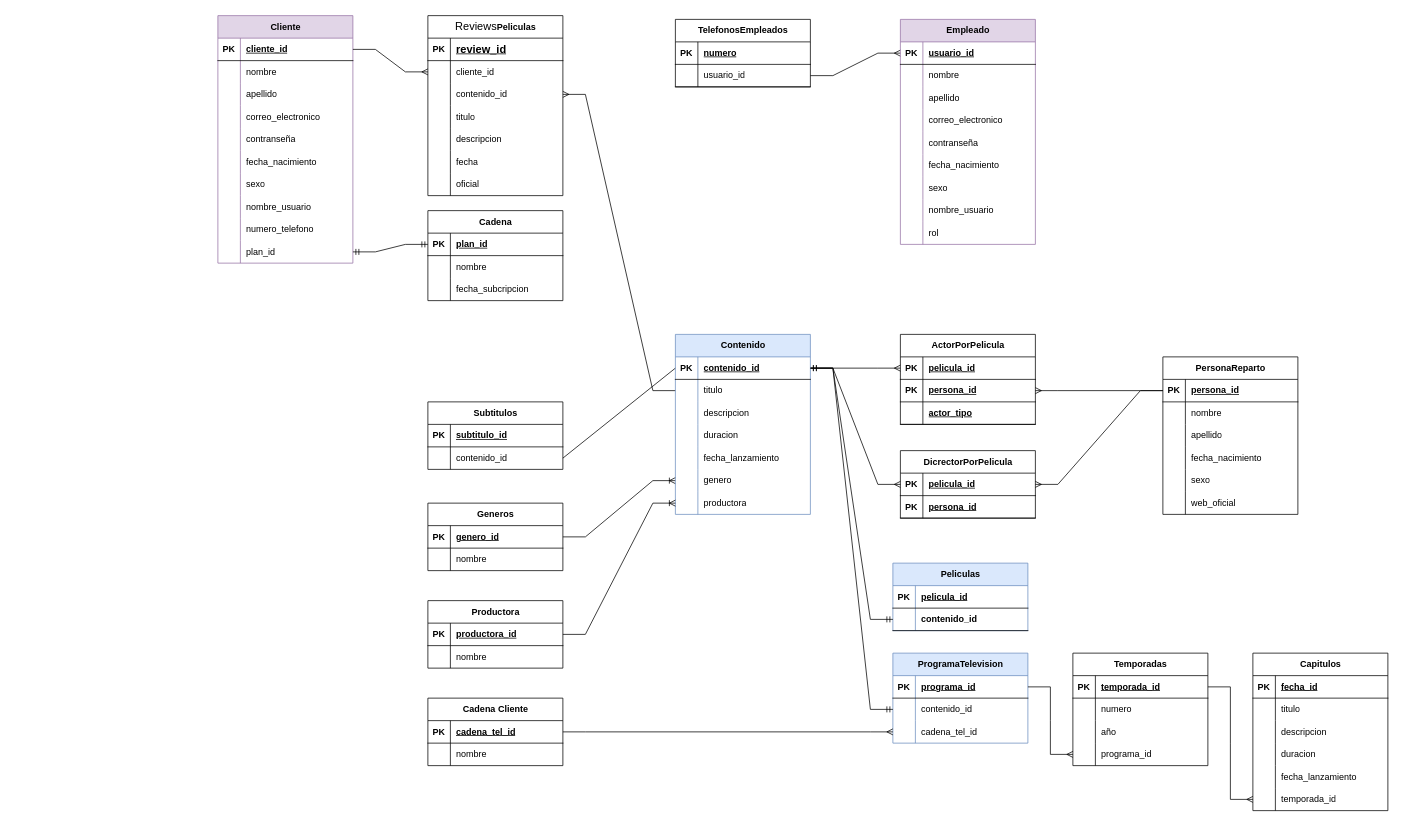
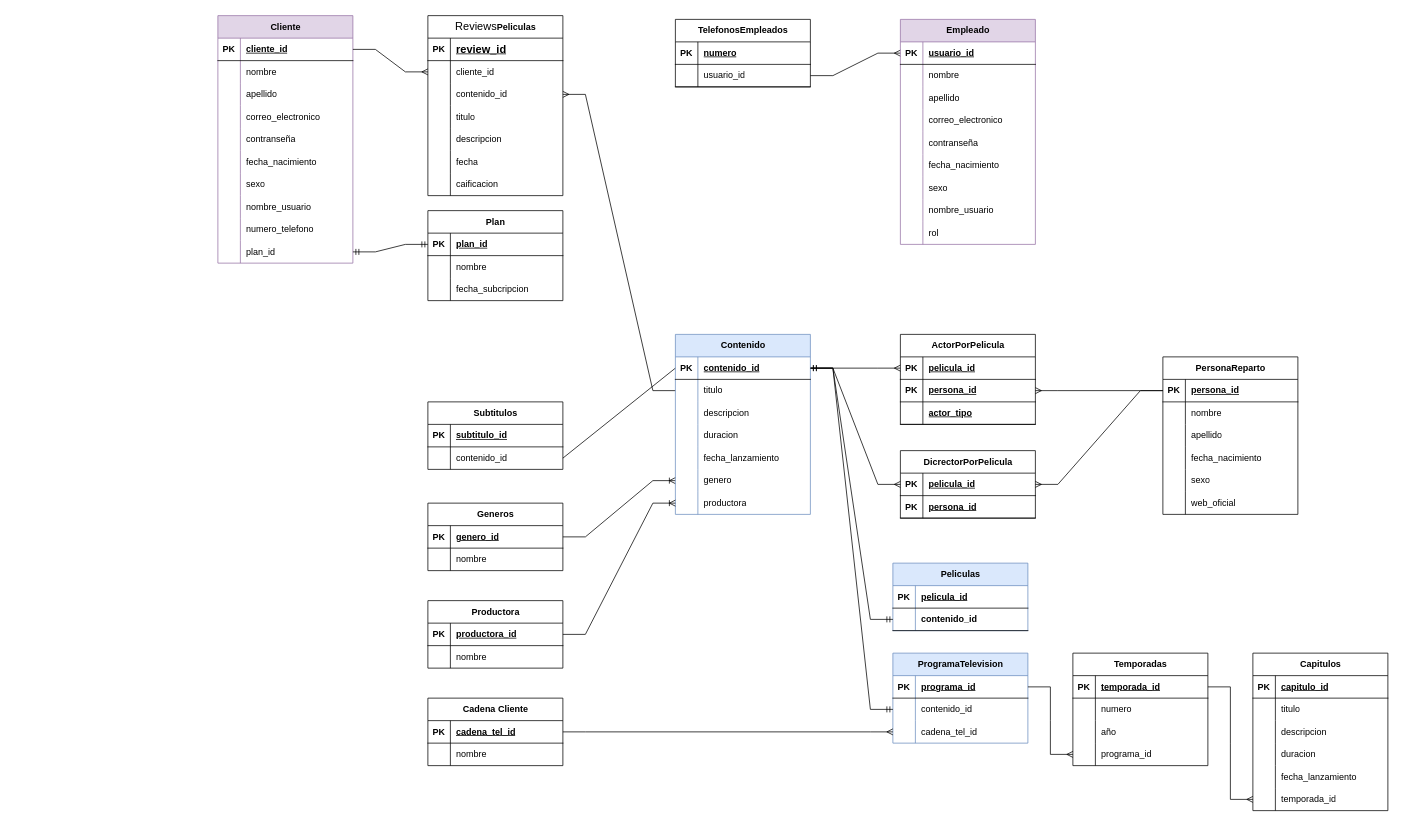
(471, 184) -> (481, 184)
(496, 222) -> (496, 222)
(1300, 687) -> (1306, 687)
